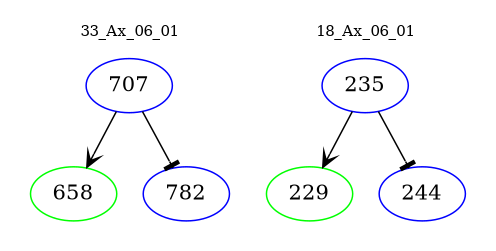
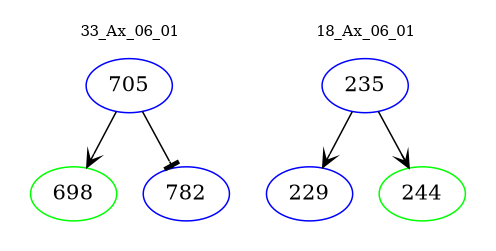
(129, 86) -> (129, 86)
(392, 136) -> (392, 136)
(74, 194) -> (74, 194)
(310, 194) -> (310, 194)
(422, 194) -> (422, 194)
